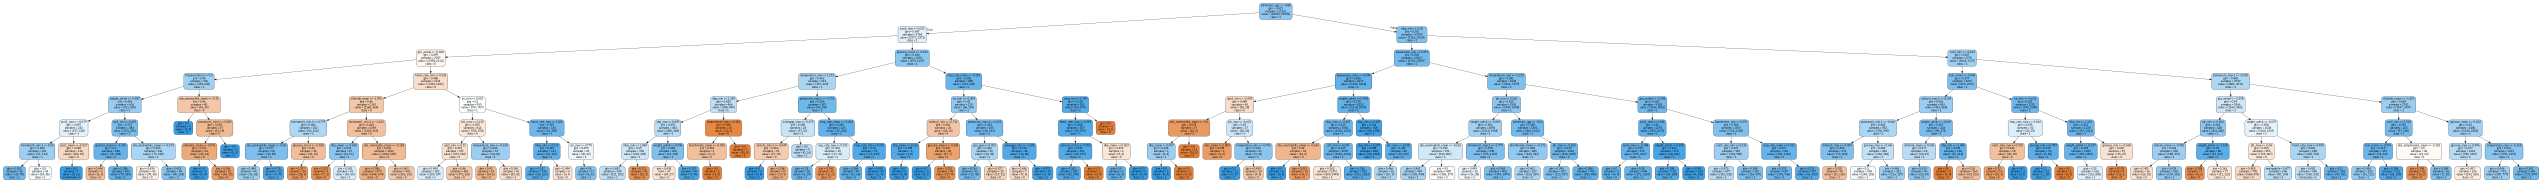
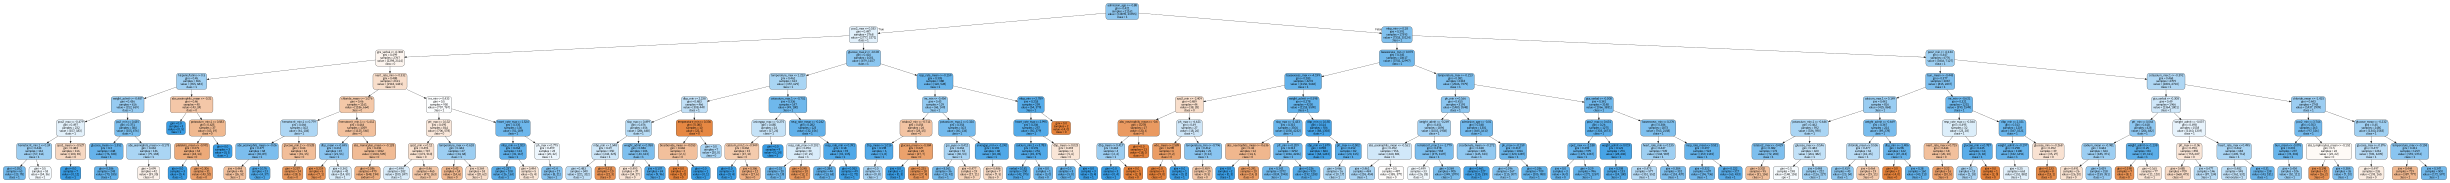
(740, 151) -> (711, 151)
(802, 151) -> (773, 151)
(71, 173) -> (71, 173)
(95, 173) -> none
(174, 173) -> none
(249, 173) -> (235, 173)
(372, 173) -> (367, 173)
(401, 173) -> none
(664, 173) -> (630, 173)
none -> (701, 173)
(899, 173) -> (873, 173)
(1043, 173) -> none
(1069, 173) -> (1018, 173)
(1094, 173) -> (1043, 173)
none -> (1157, 173)
none -> (1179, 173)
(1230, 173) -> none
(1327, 173) -> (1276, 173)
(1528, 173) -> (1476, 173)
(1694, 173) -> none
(1863, 173) -> (1786, 173)
none -> (1868, 173)
(1968, 173) -> (1917, 173)
(2018, 173) -> none
(2041, 173) -> (1967, 173)
(2278, 173) -> (2206, 173)
(2391, 173) -> none
(2497, 173) -> (2405, 173)
